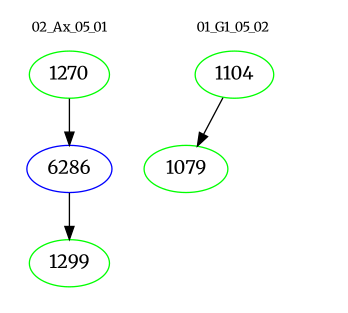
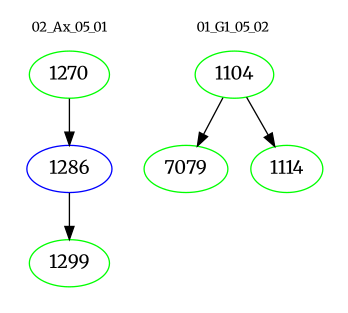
(69, 169) -> (69, 169)
(186, 169) -> (186, 169)
none -> (287, 169)
